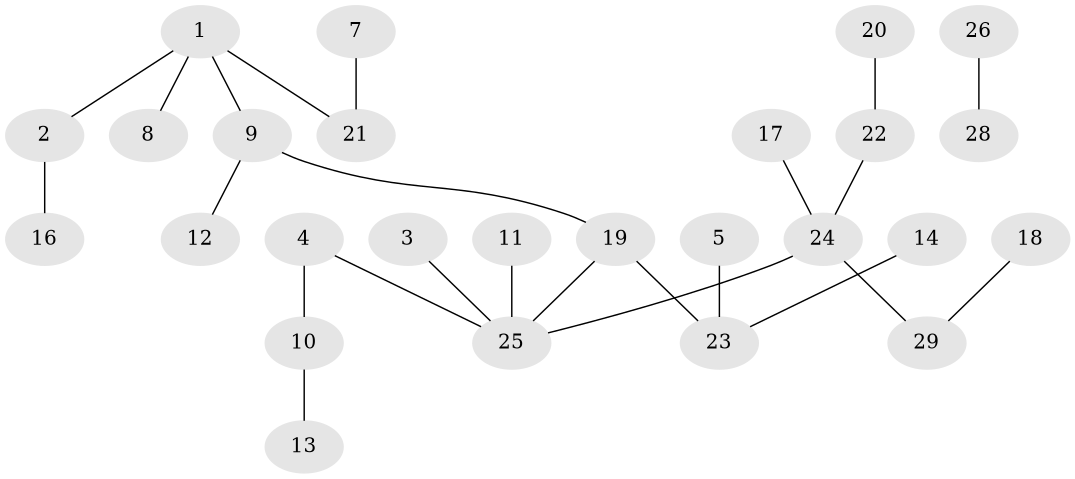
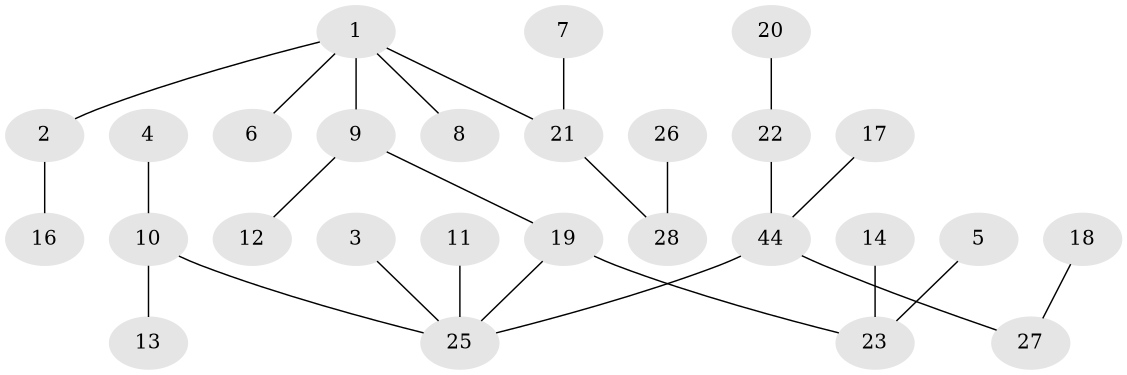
none -> (252, 136)
none -> (615, 187)
(823, 239) -> (771, 239)
(408, 291) -> (300, 299)
(927, 343) -> (1031, 343)
